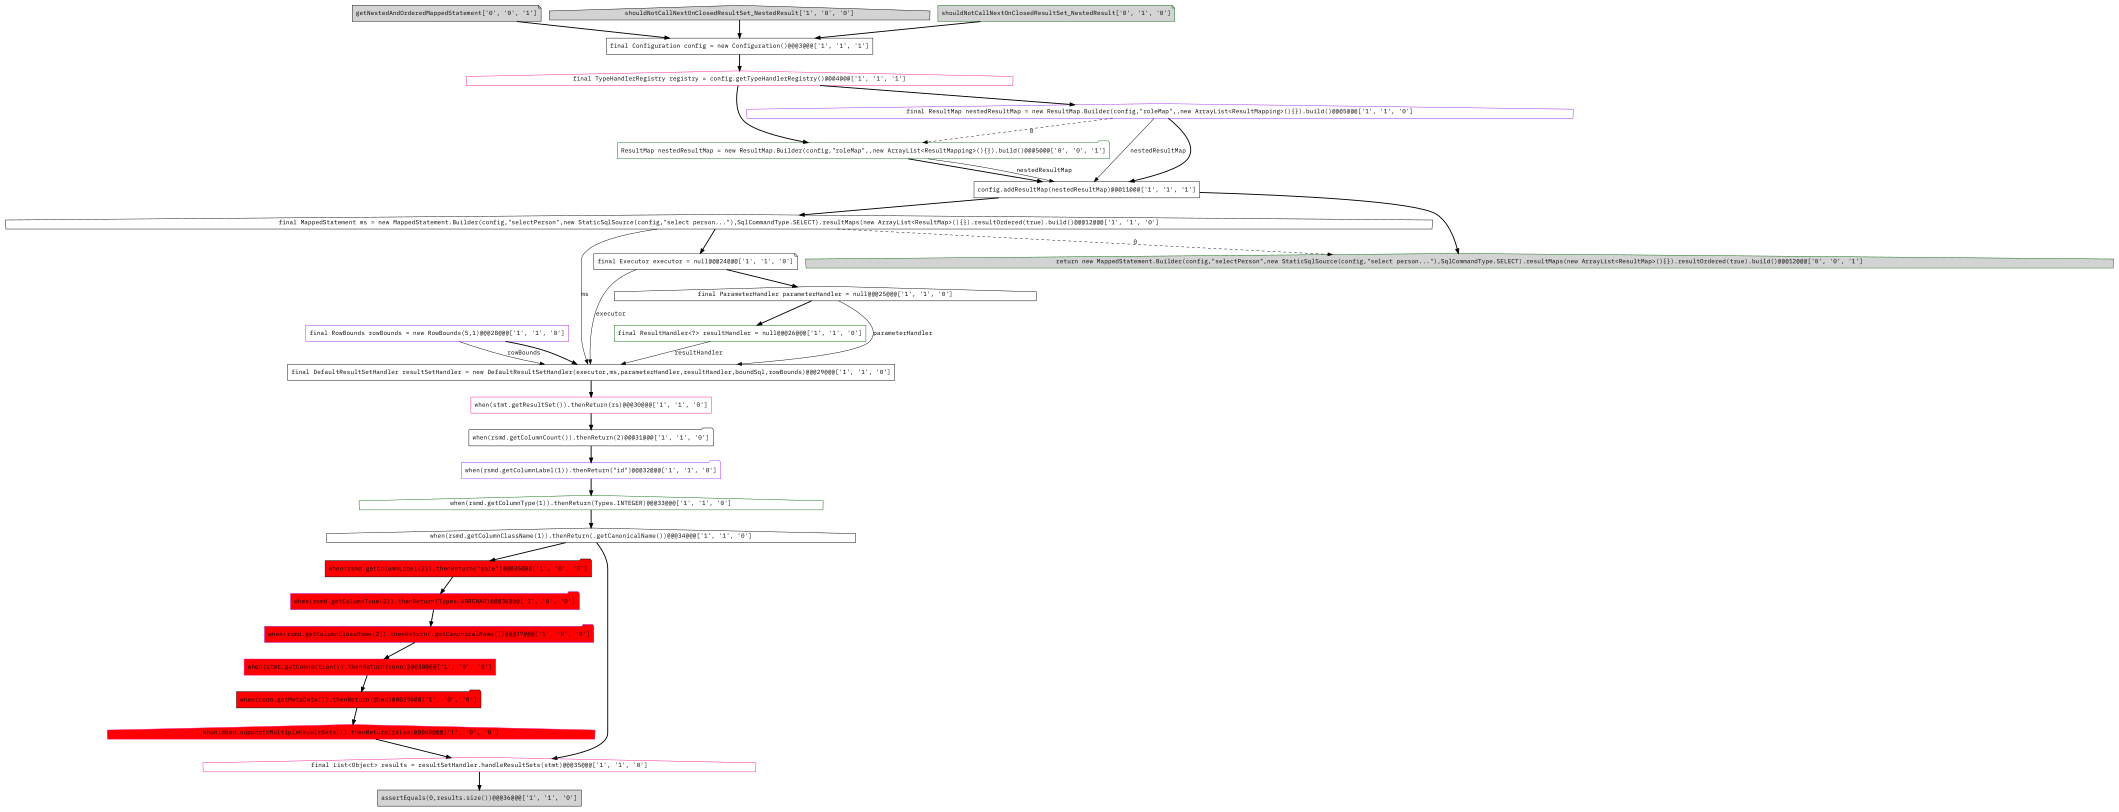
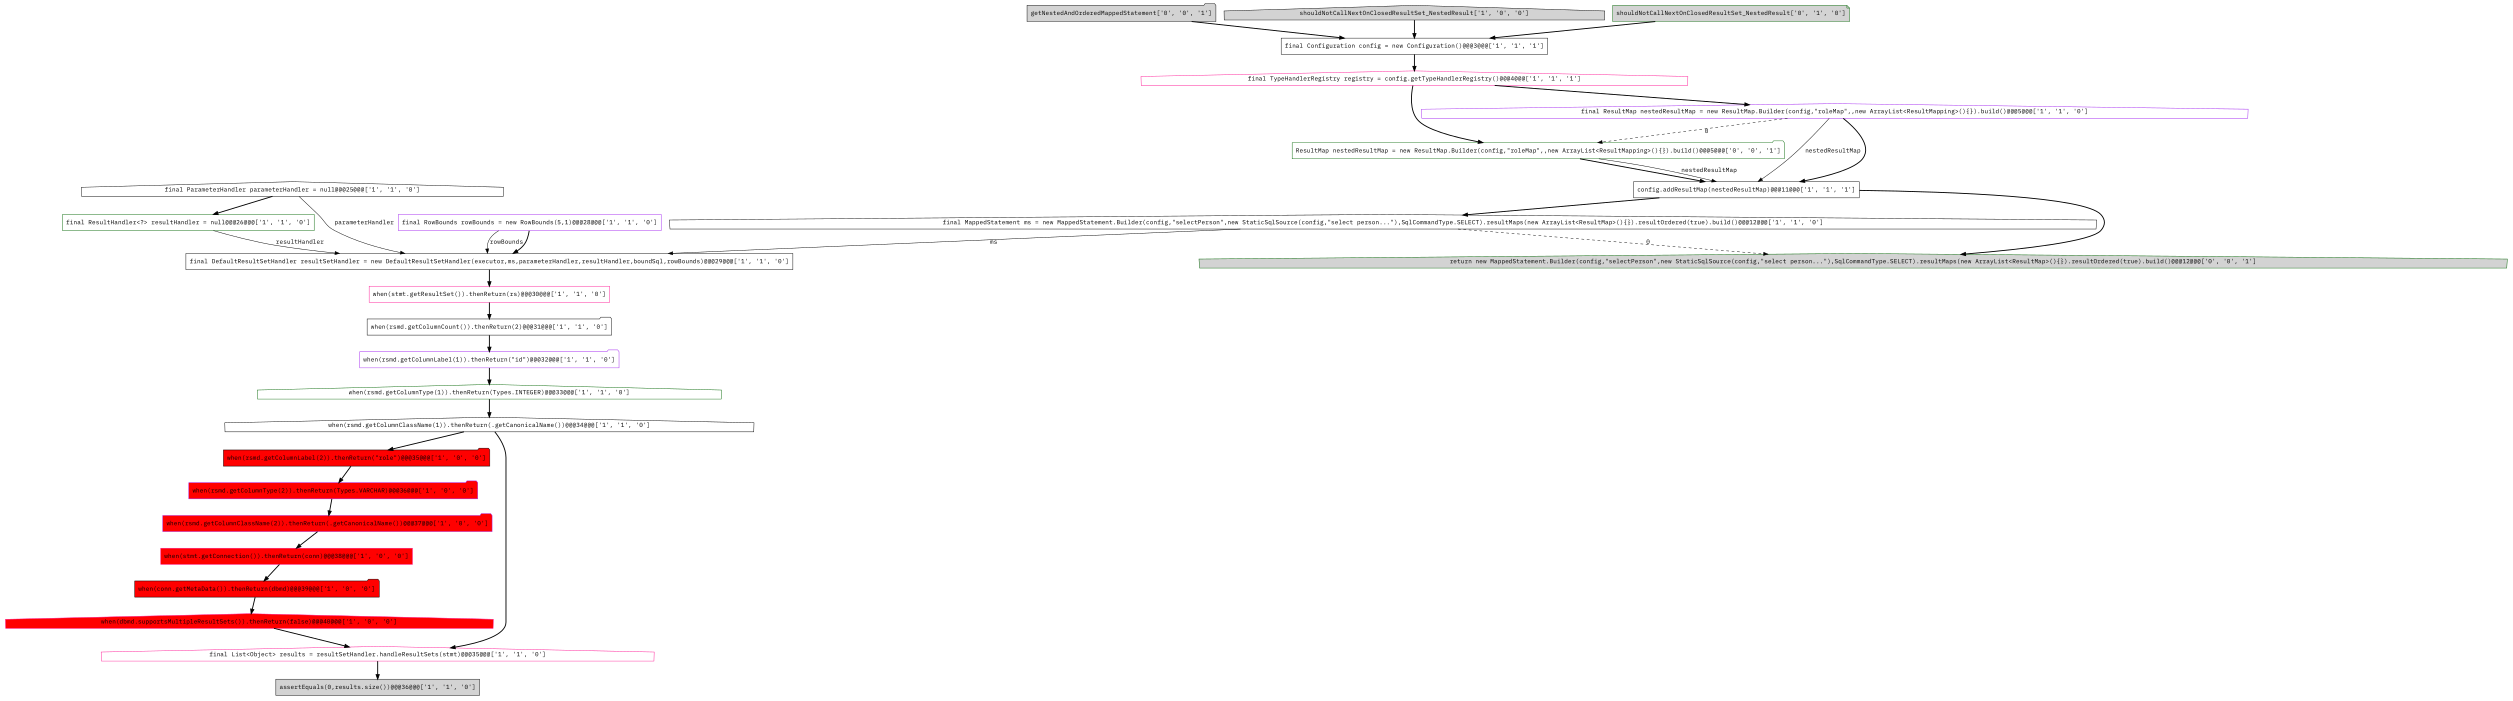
(447, 13) -> (1121, 13)
(696, 262) -> none
